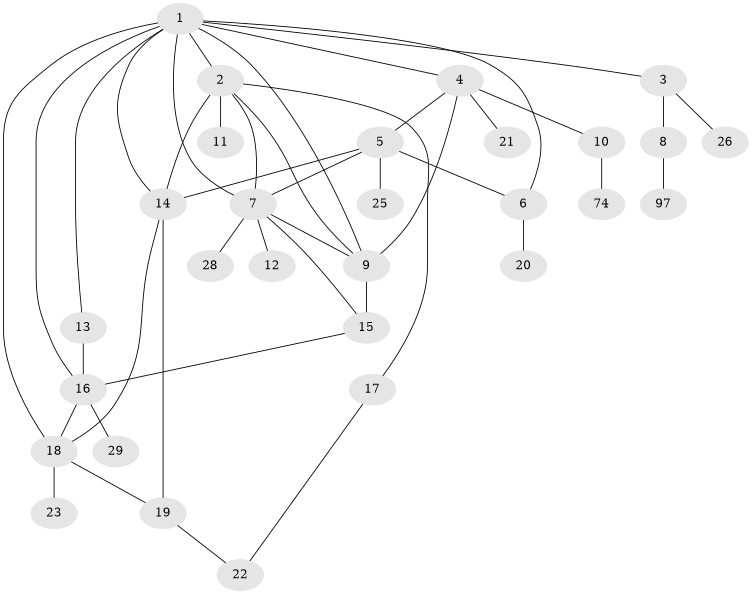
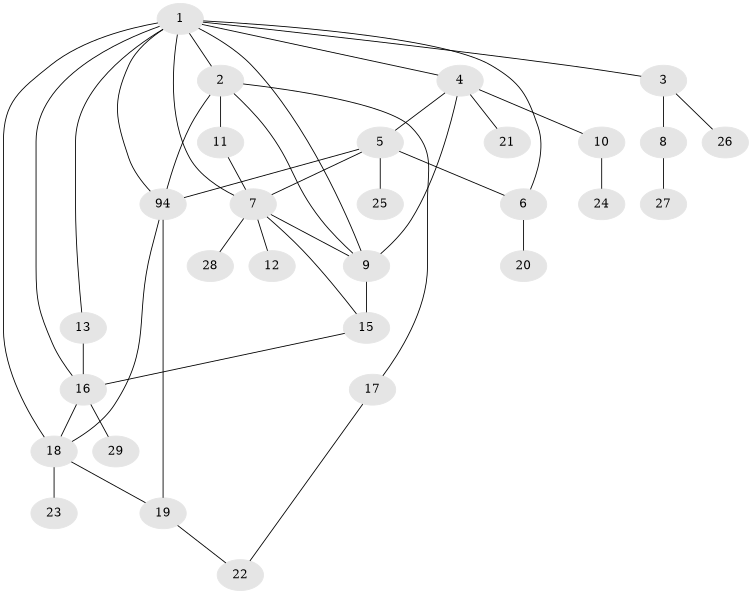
(254, 139) -> (237, 173)
(163, 204) -> (163, 204)
(602, 204) -> (602, 204)
(663, 204) -> (663, 204)
